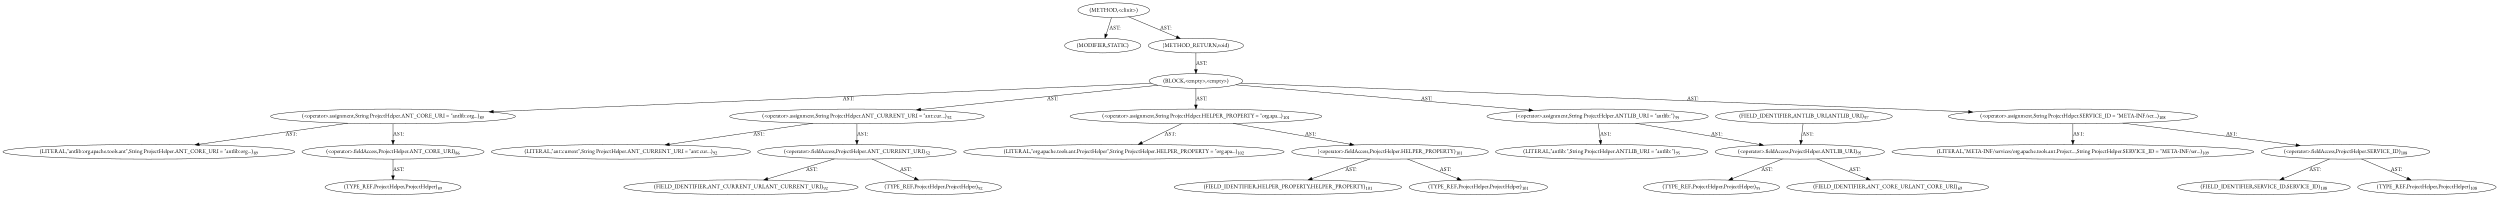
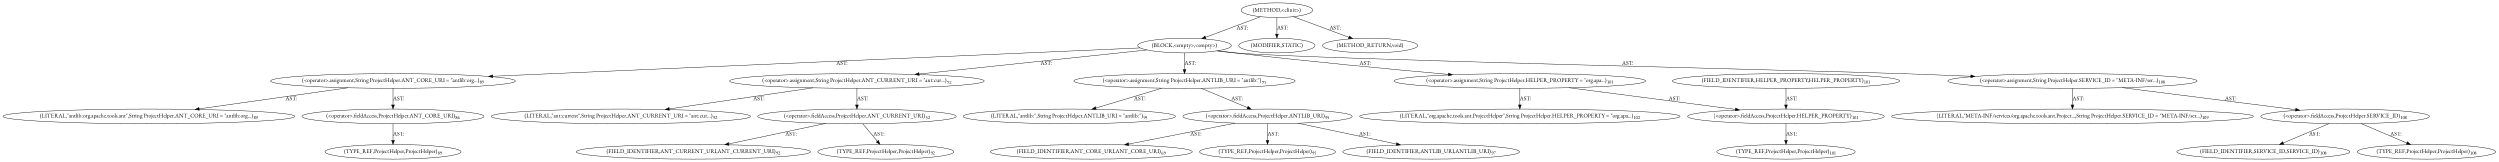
(1196, 61) -> (1233, 27)
(1802, 132) -> (1347, 134)
(1341, 169) -> (1786, 97)
